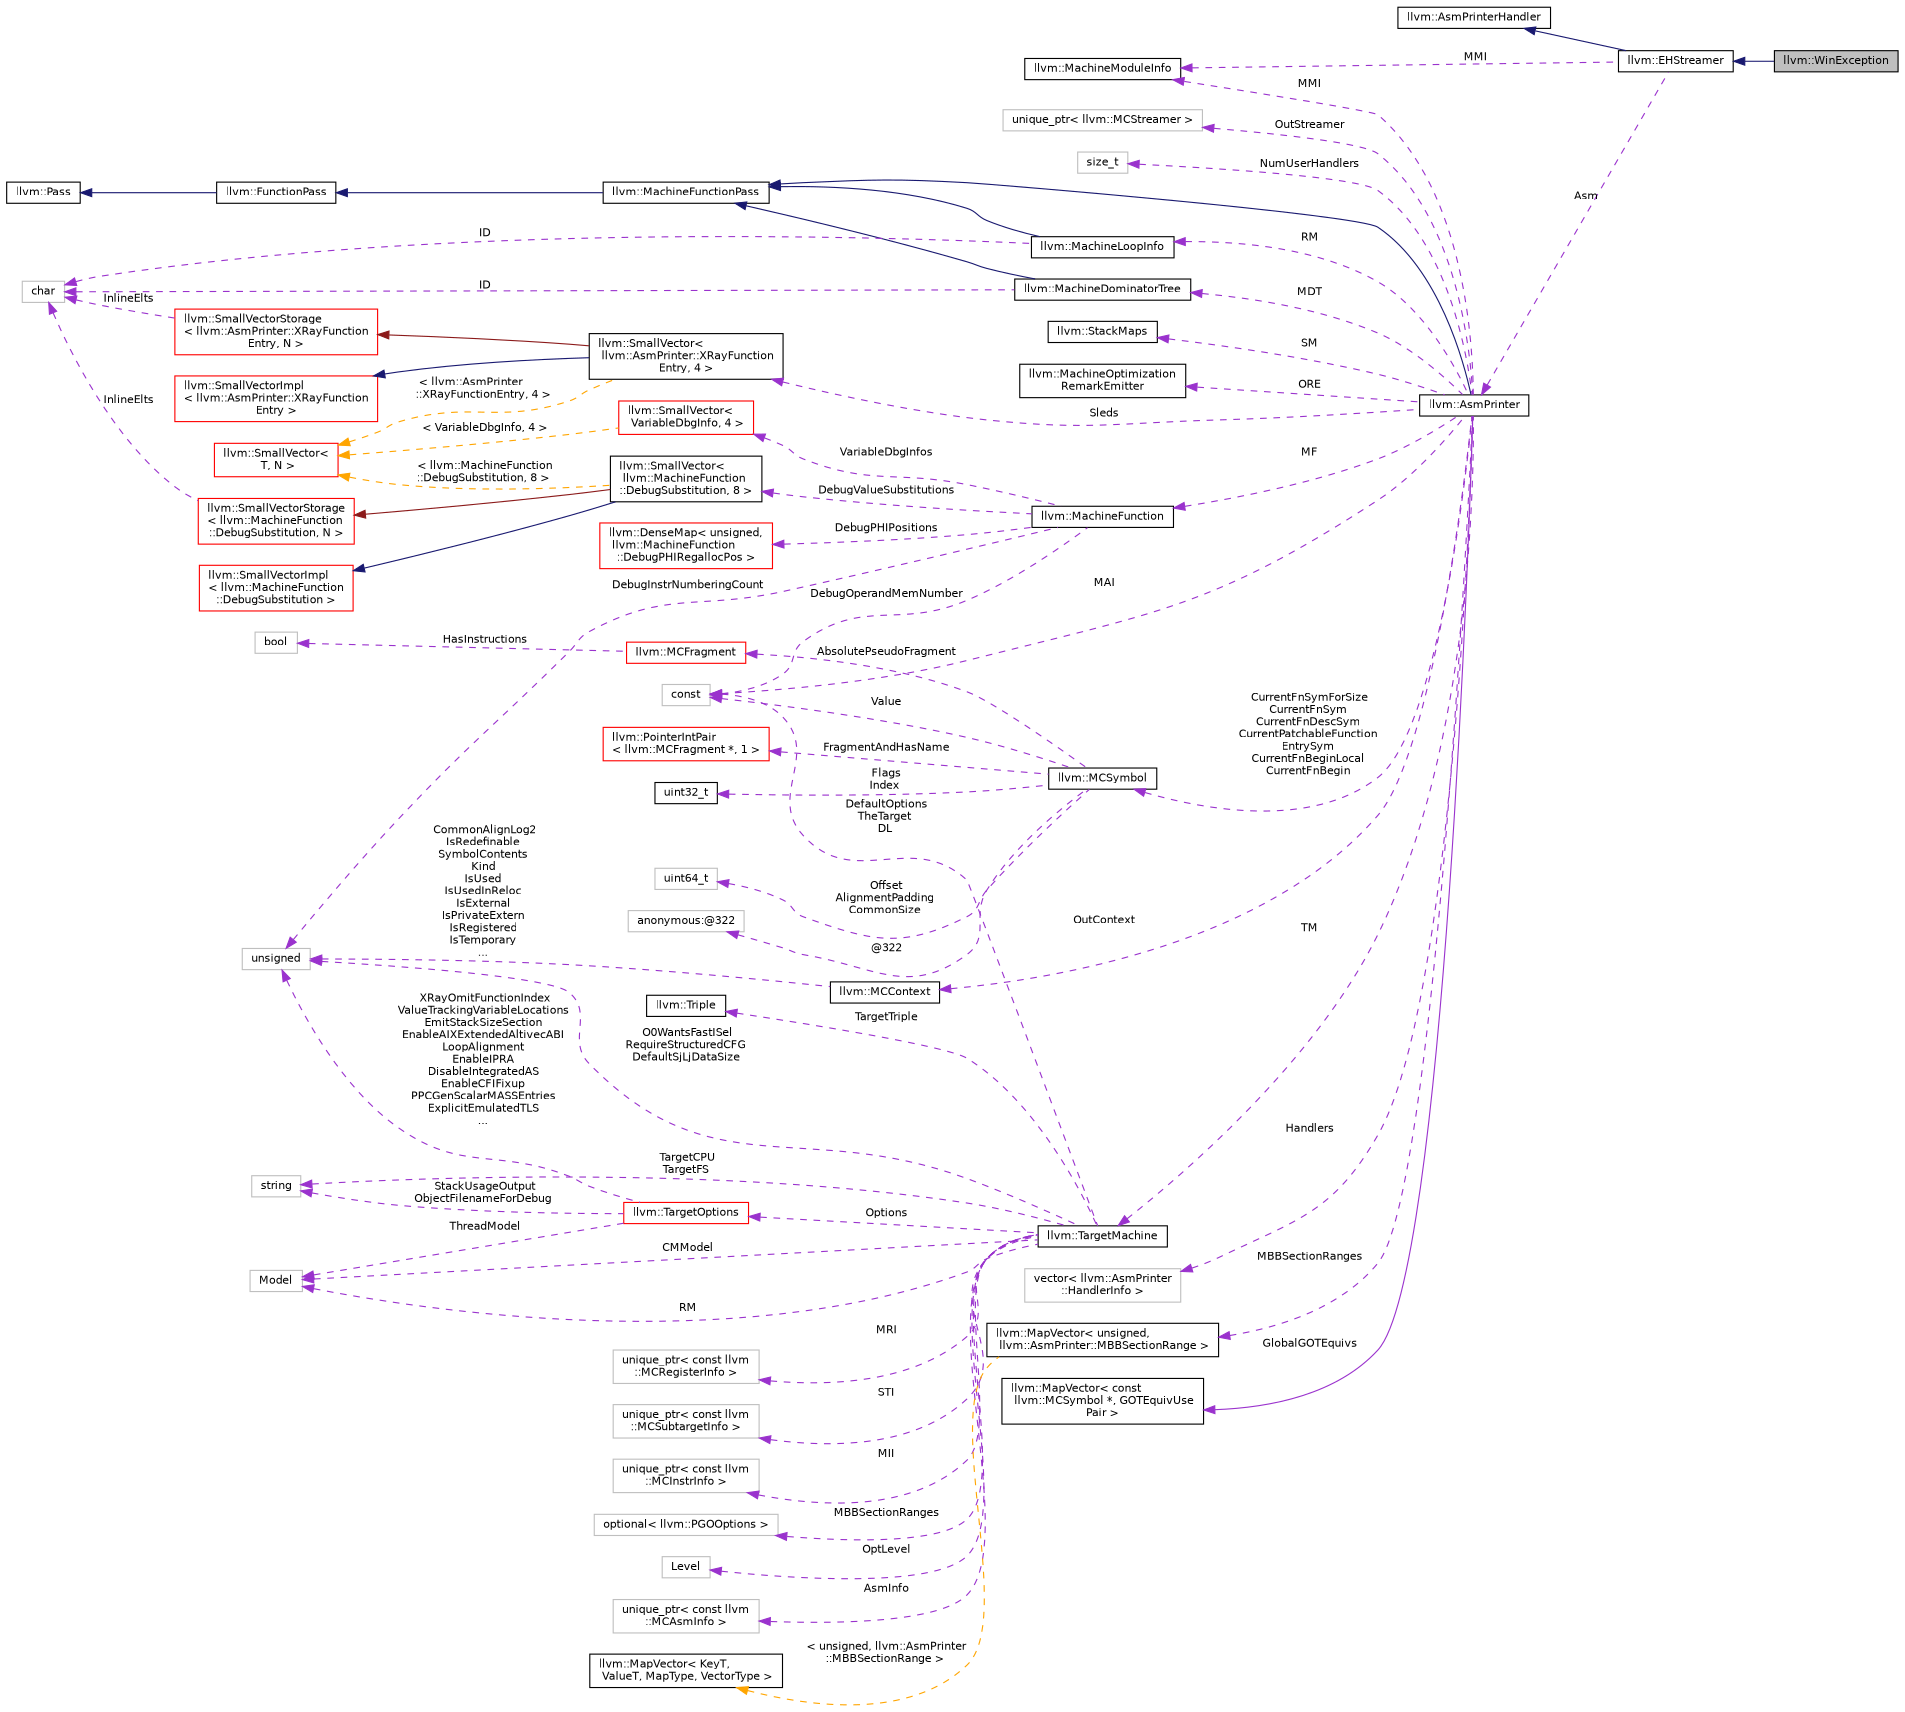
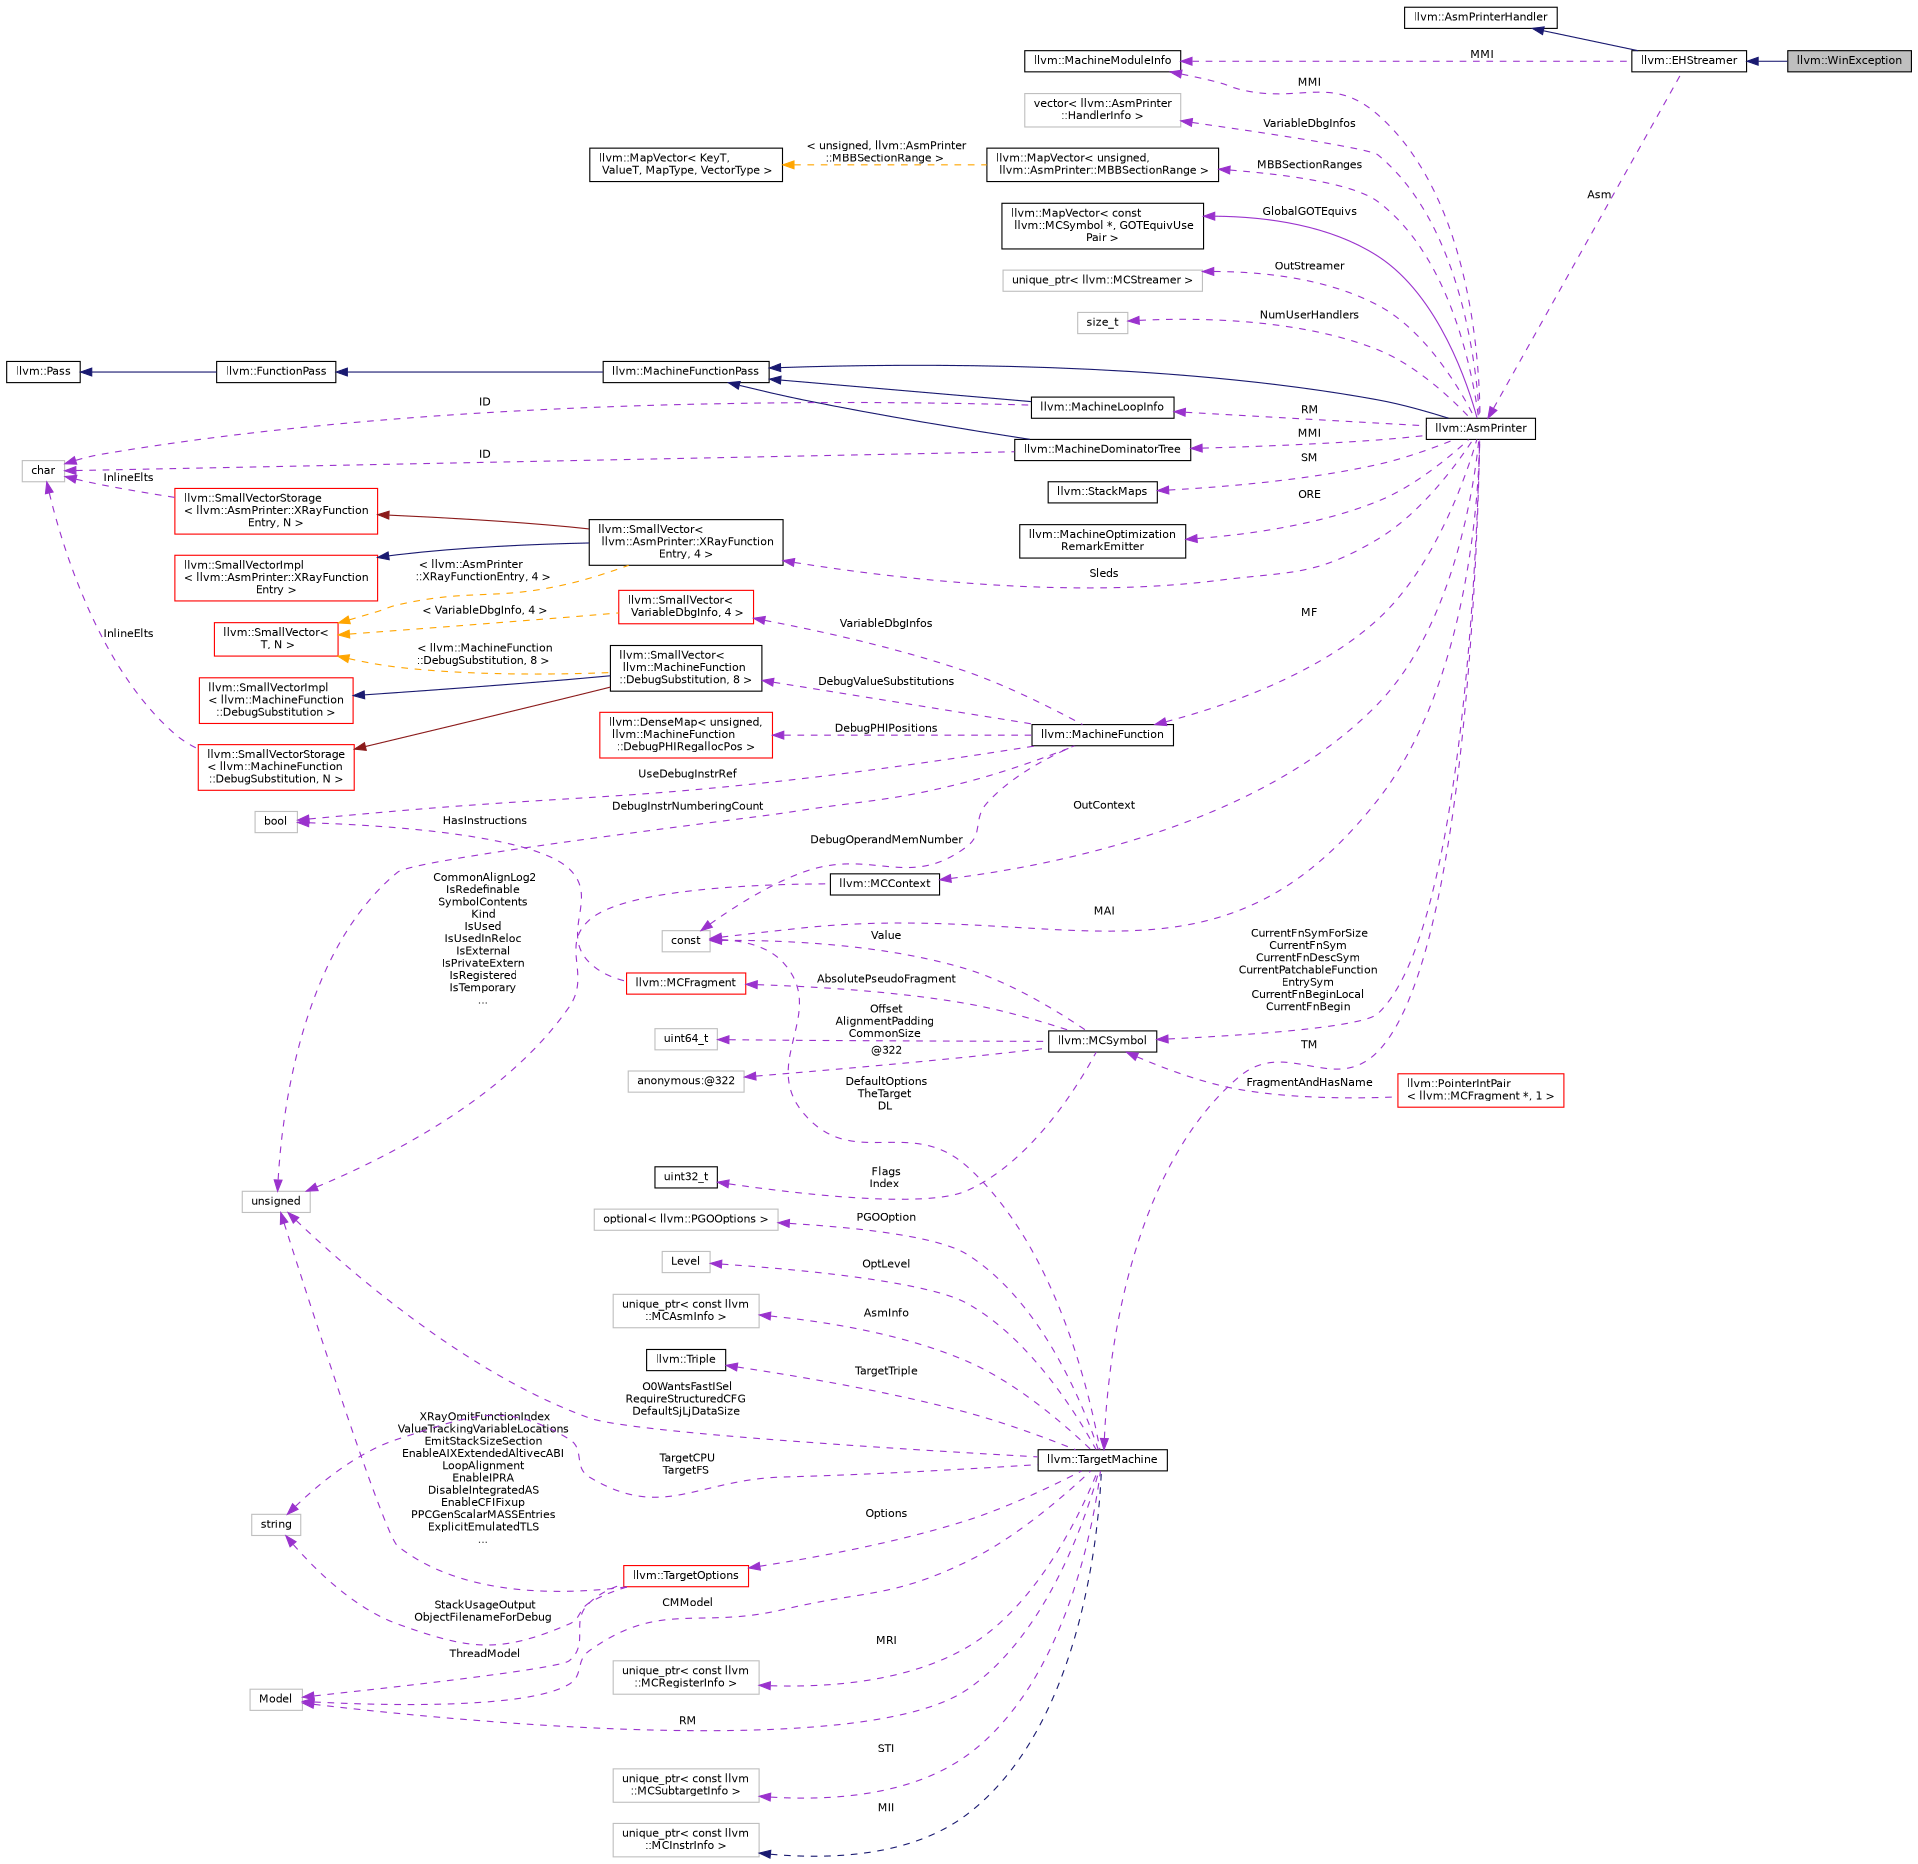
(1308, 292) -> (1308, 434)
(915, 763) -> (1265, 1093)
none -> (674, 792)
(1308, 1129) -> (1308, 124)
(965, 1461) -> (1024, 1749)
(885, 1513) -> (885, 1218)
